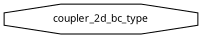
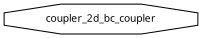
(101, 19) -> (101, 19)
